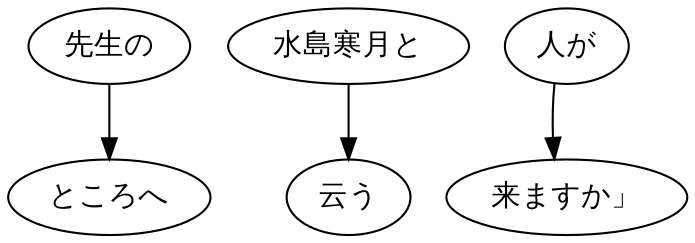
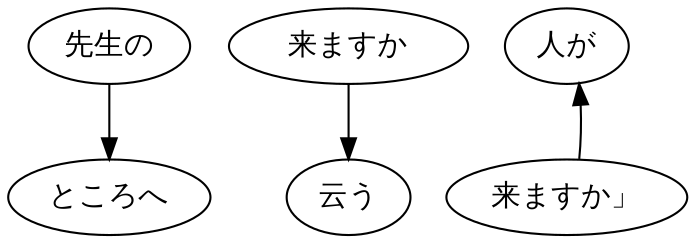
(349, 46) -> (349, 46)
(553, 111) -> (581, 132)
